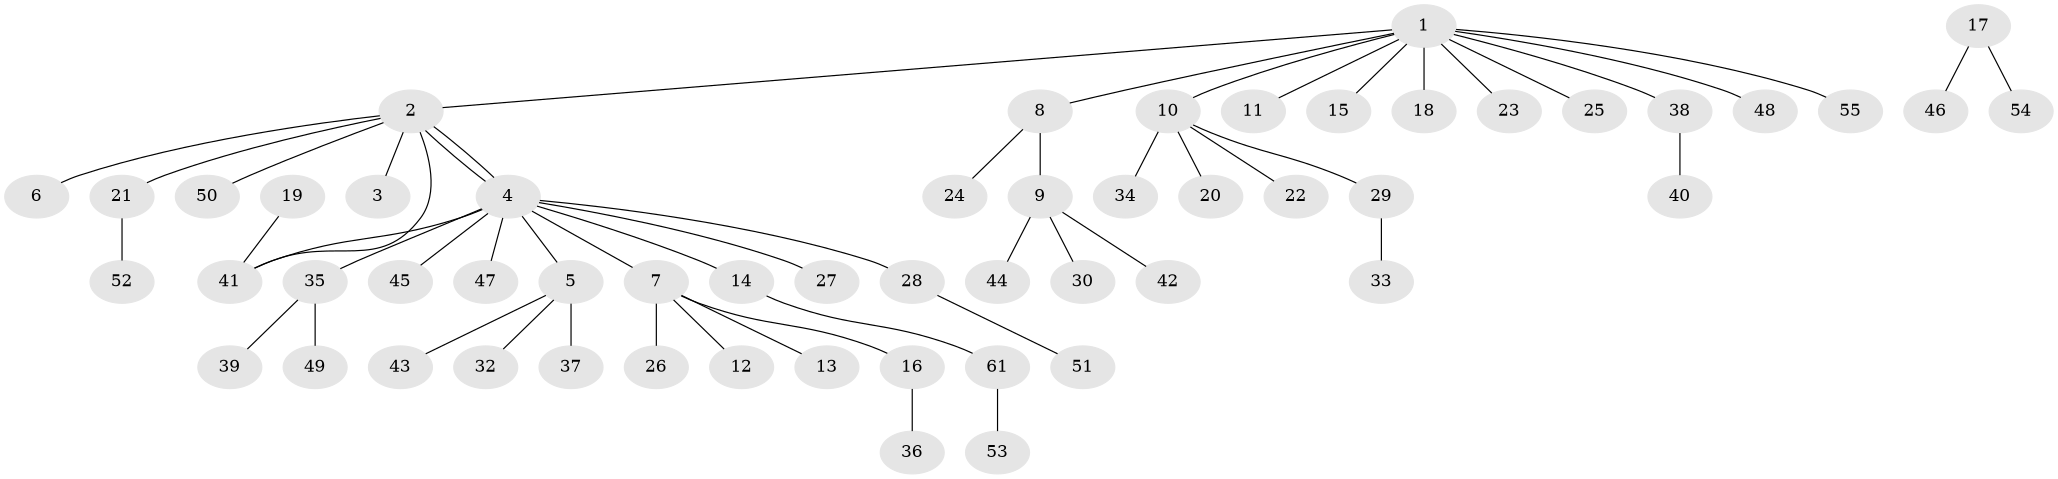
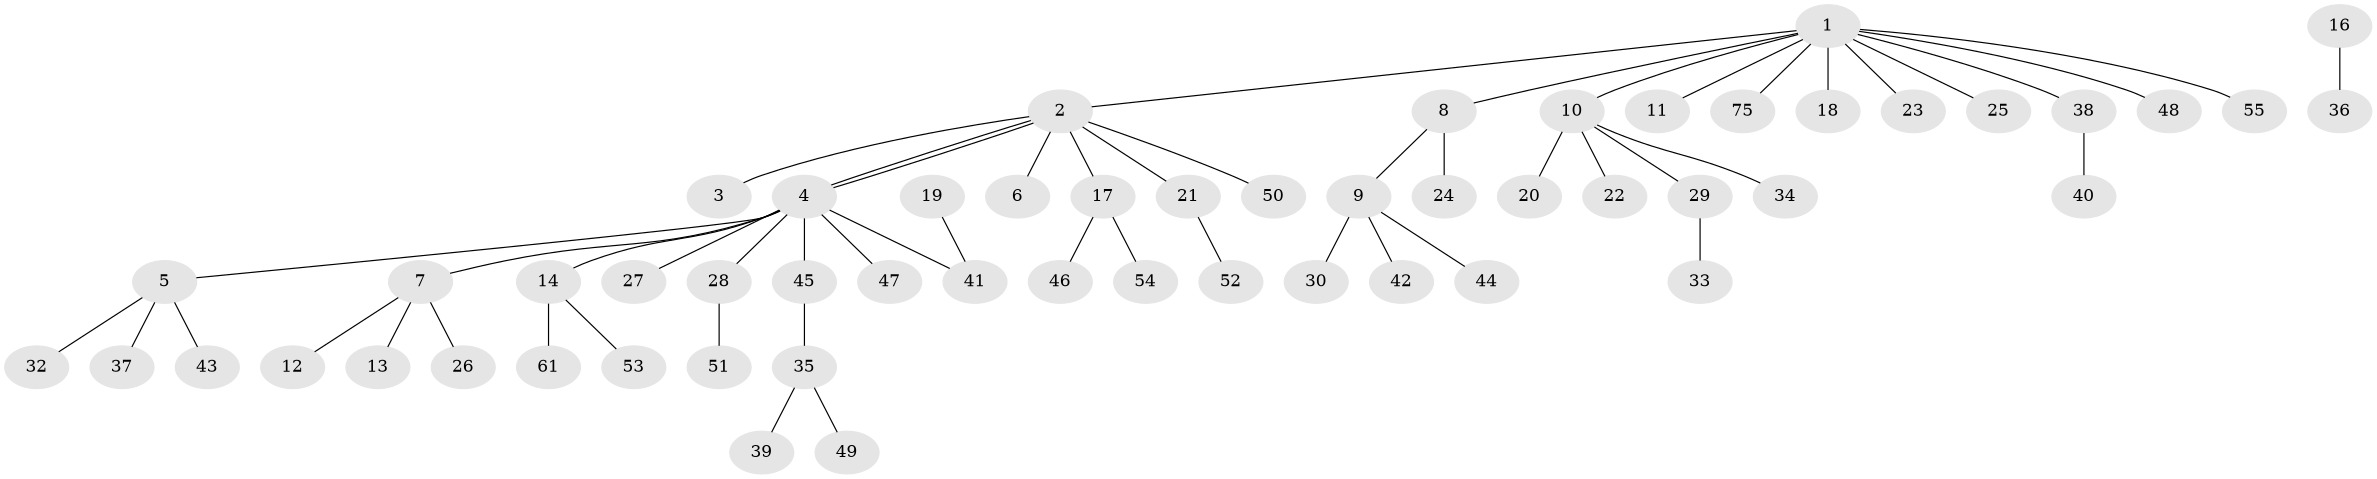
(1339, 111) -> (1743, 111)
(411, 238) -> (804, 325)
(360, 250) -> (1082, 154)
(784, 325) -> none
(998, 410) -> (591, 324)
